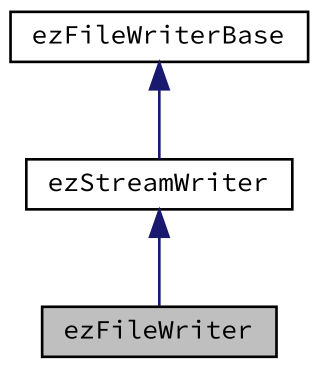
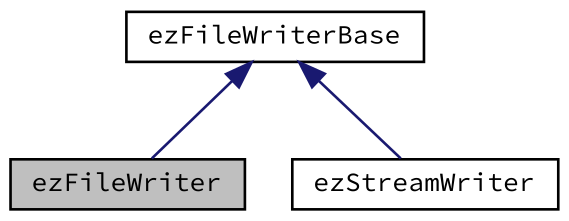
(159, 272) -> (192, 120)
